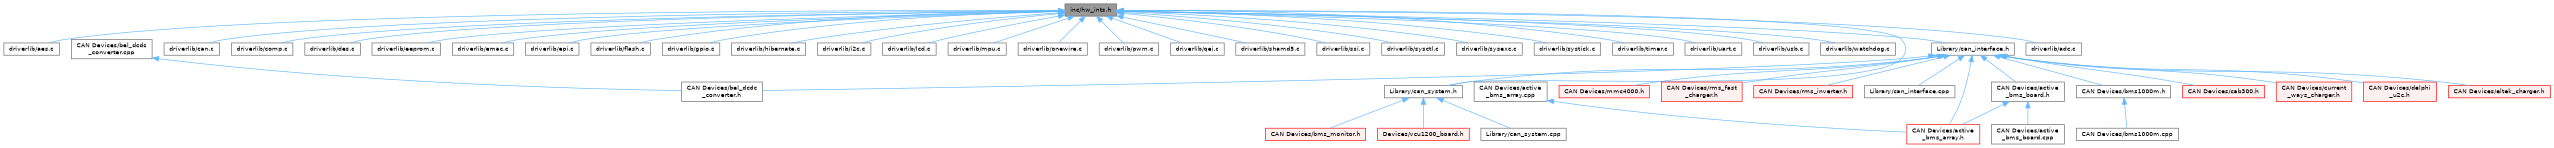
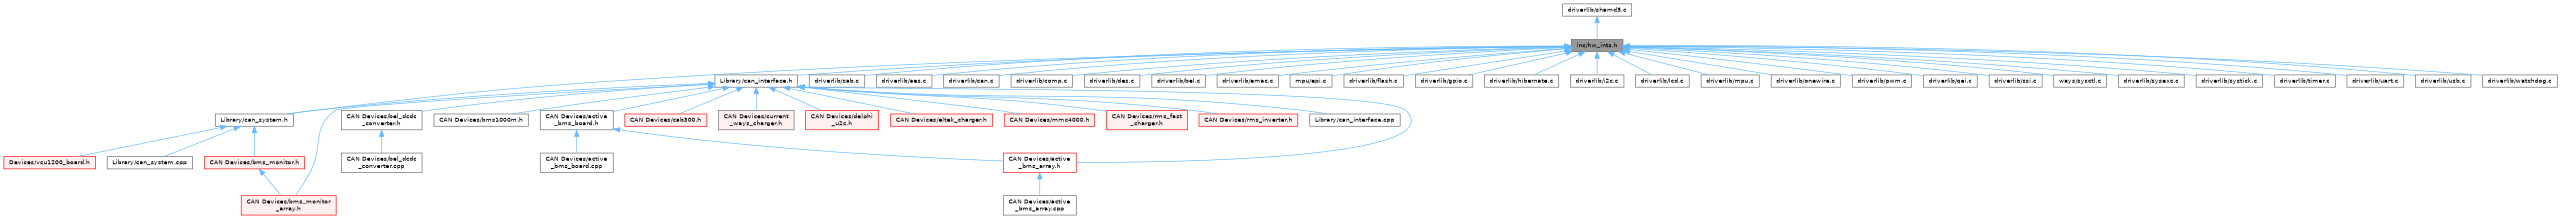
(1185, 30) -> (1597, 31)
(406, 49) -> (1179, 81)
(552, 49) -> (1311, 81)
(1413, 49) -> (2080, 81)
(2054, 49) -> (837, 81)
(420, 81) -> (382, 145)
(2314, 92) -> (756, 120)
(1730, 121) -> (1040, 187)
(2127, 134) -> none
none -> (289, 205)
